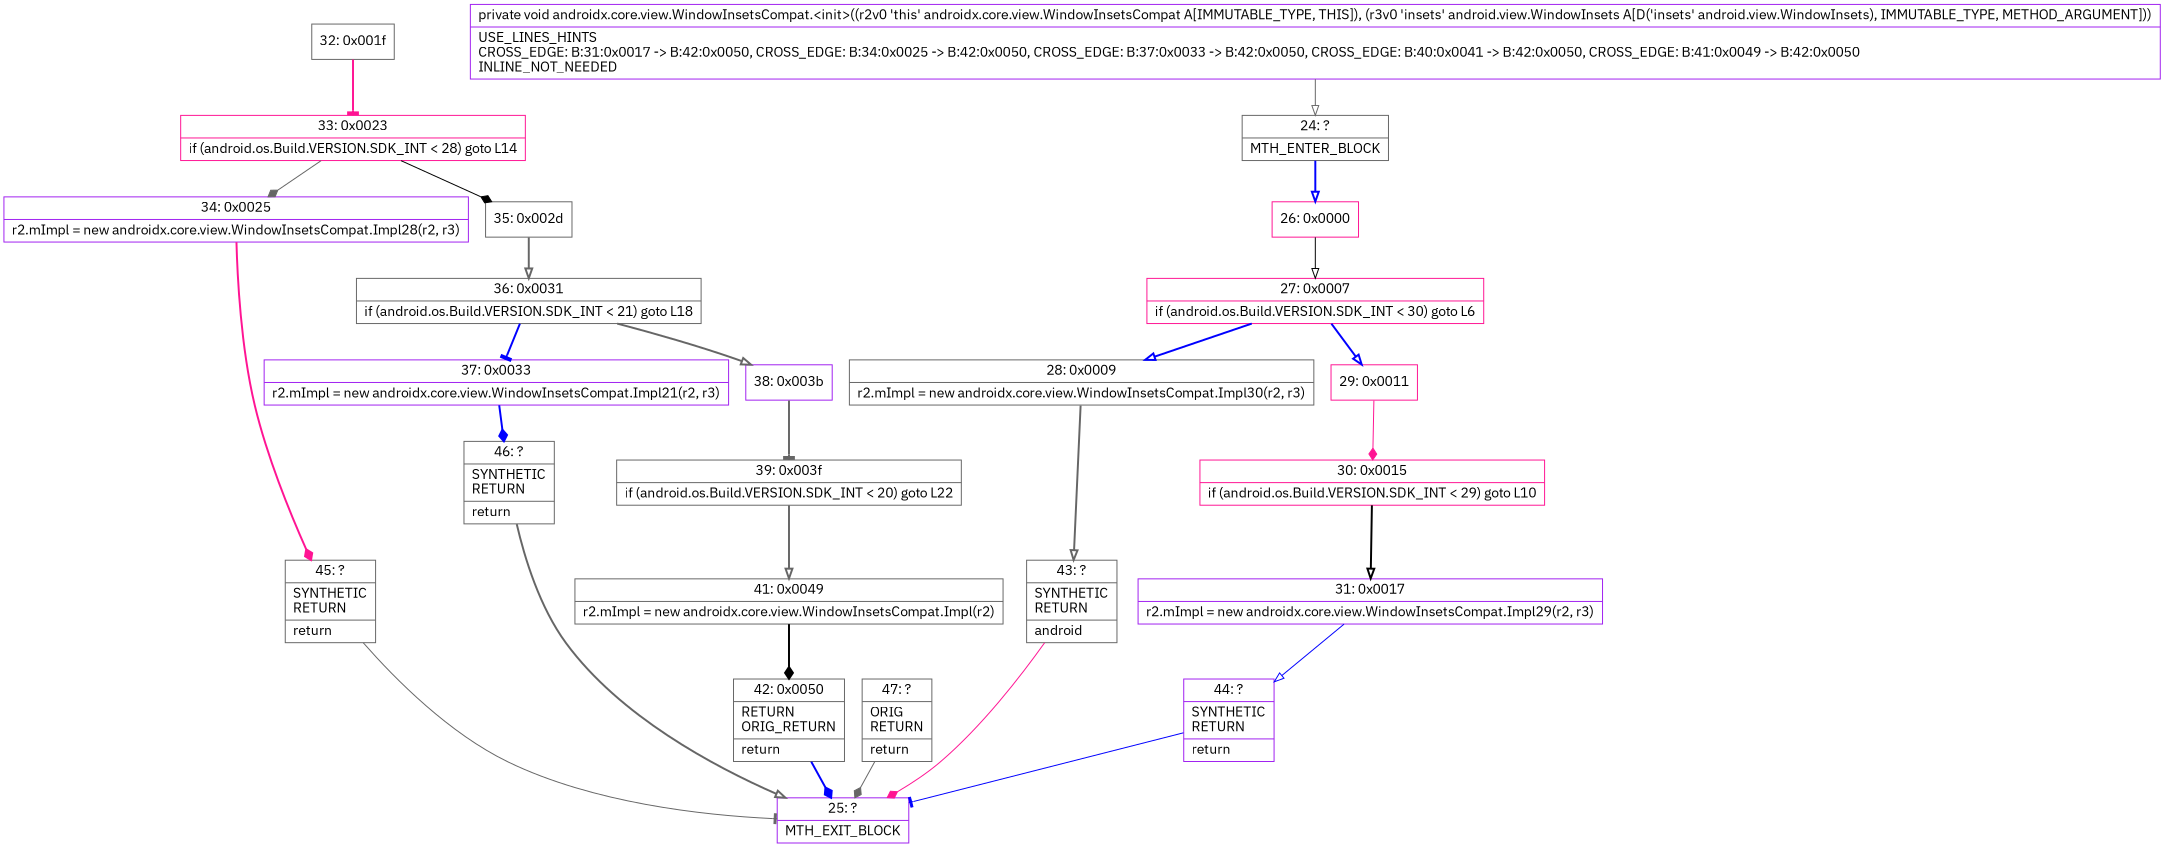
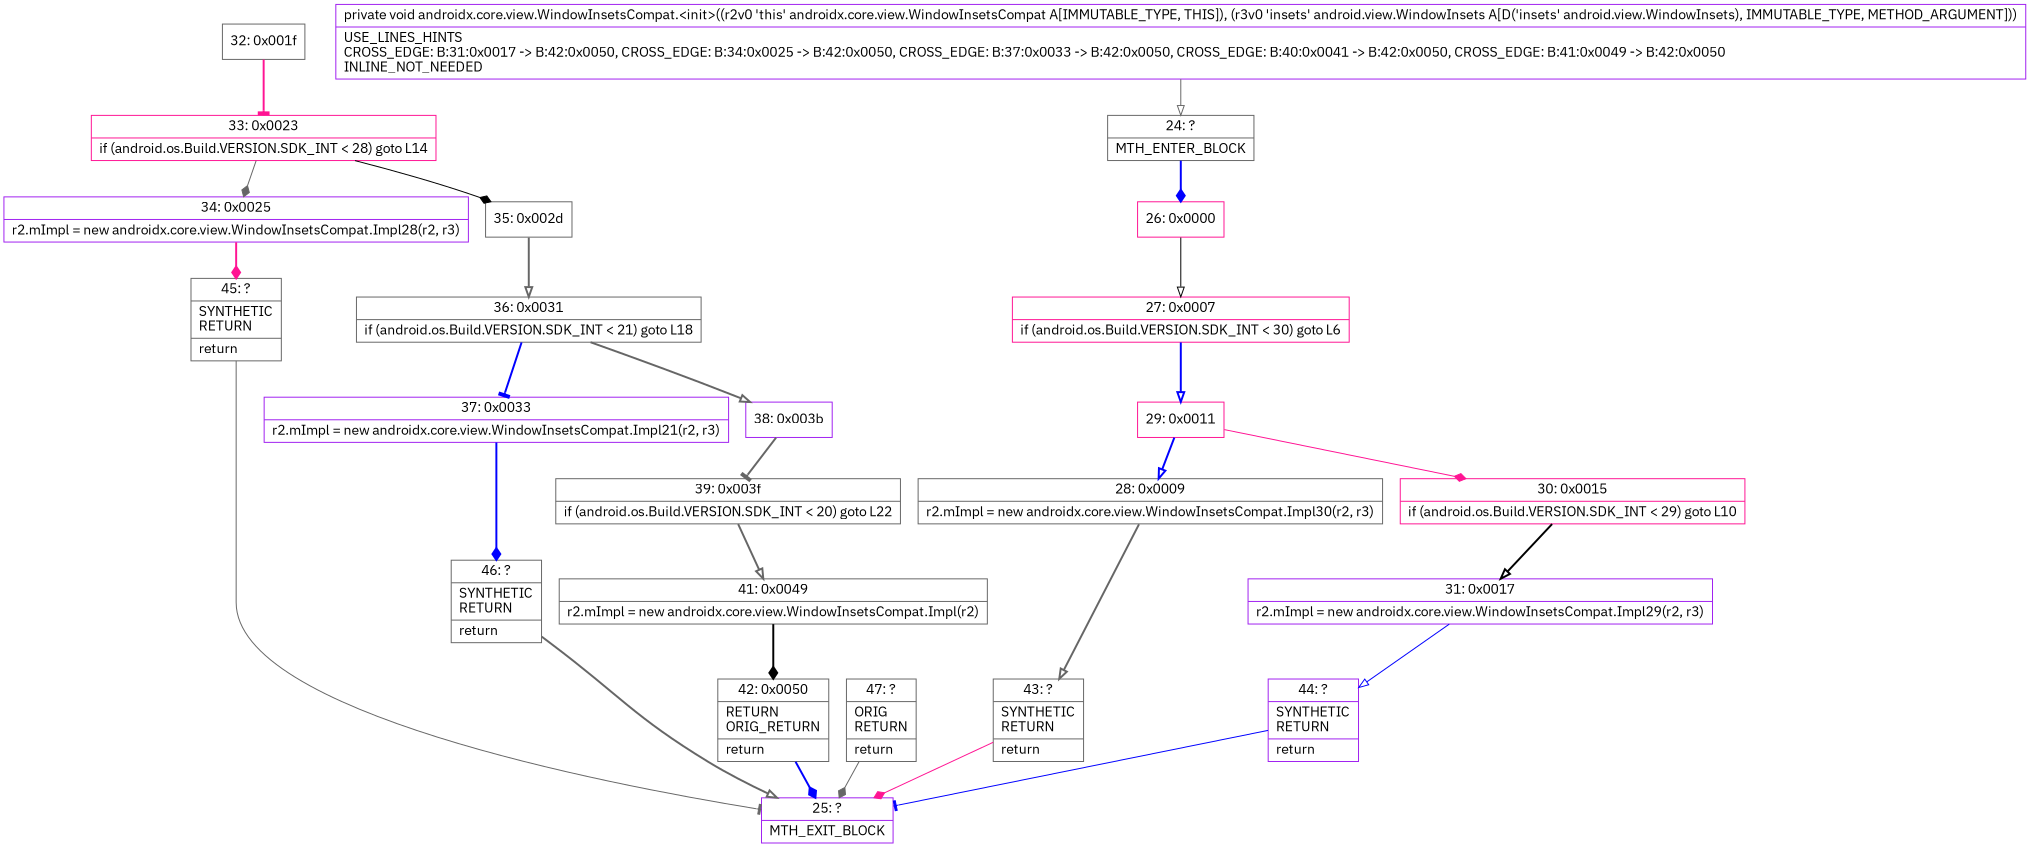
(1315, 176) -> (1181, 175)
(1203, 340) -> (1168, 454)
(1059, 631) -> (1021, 750)
